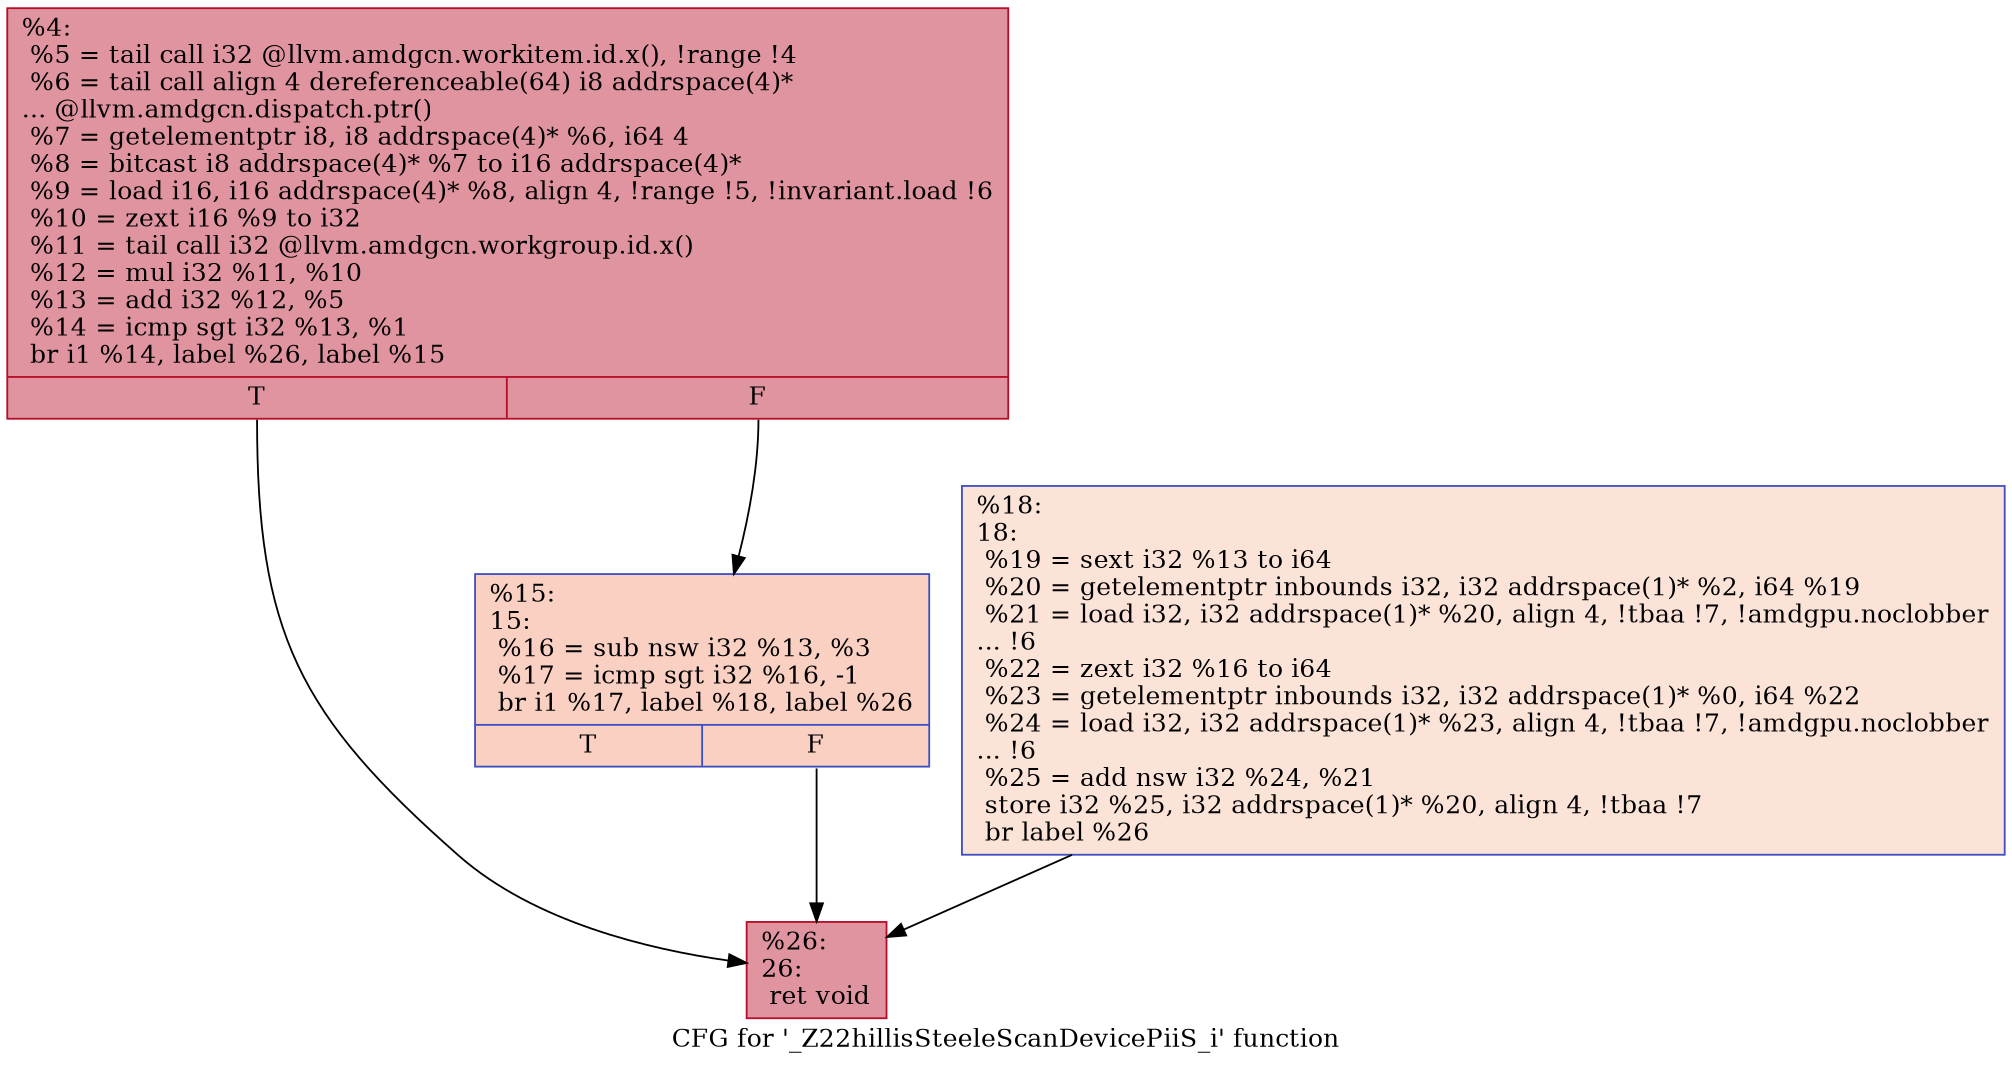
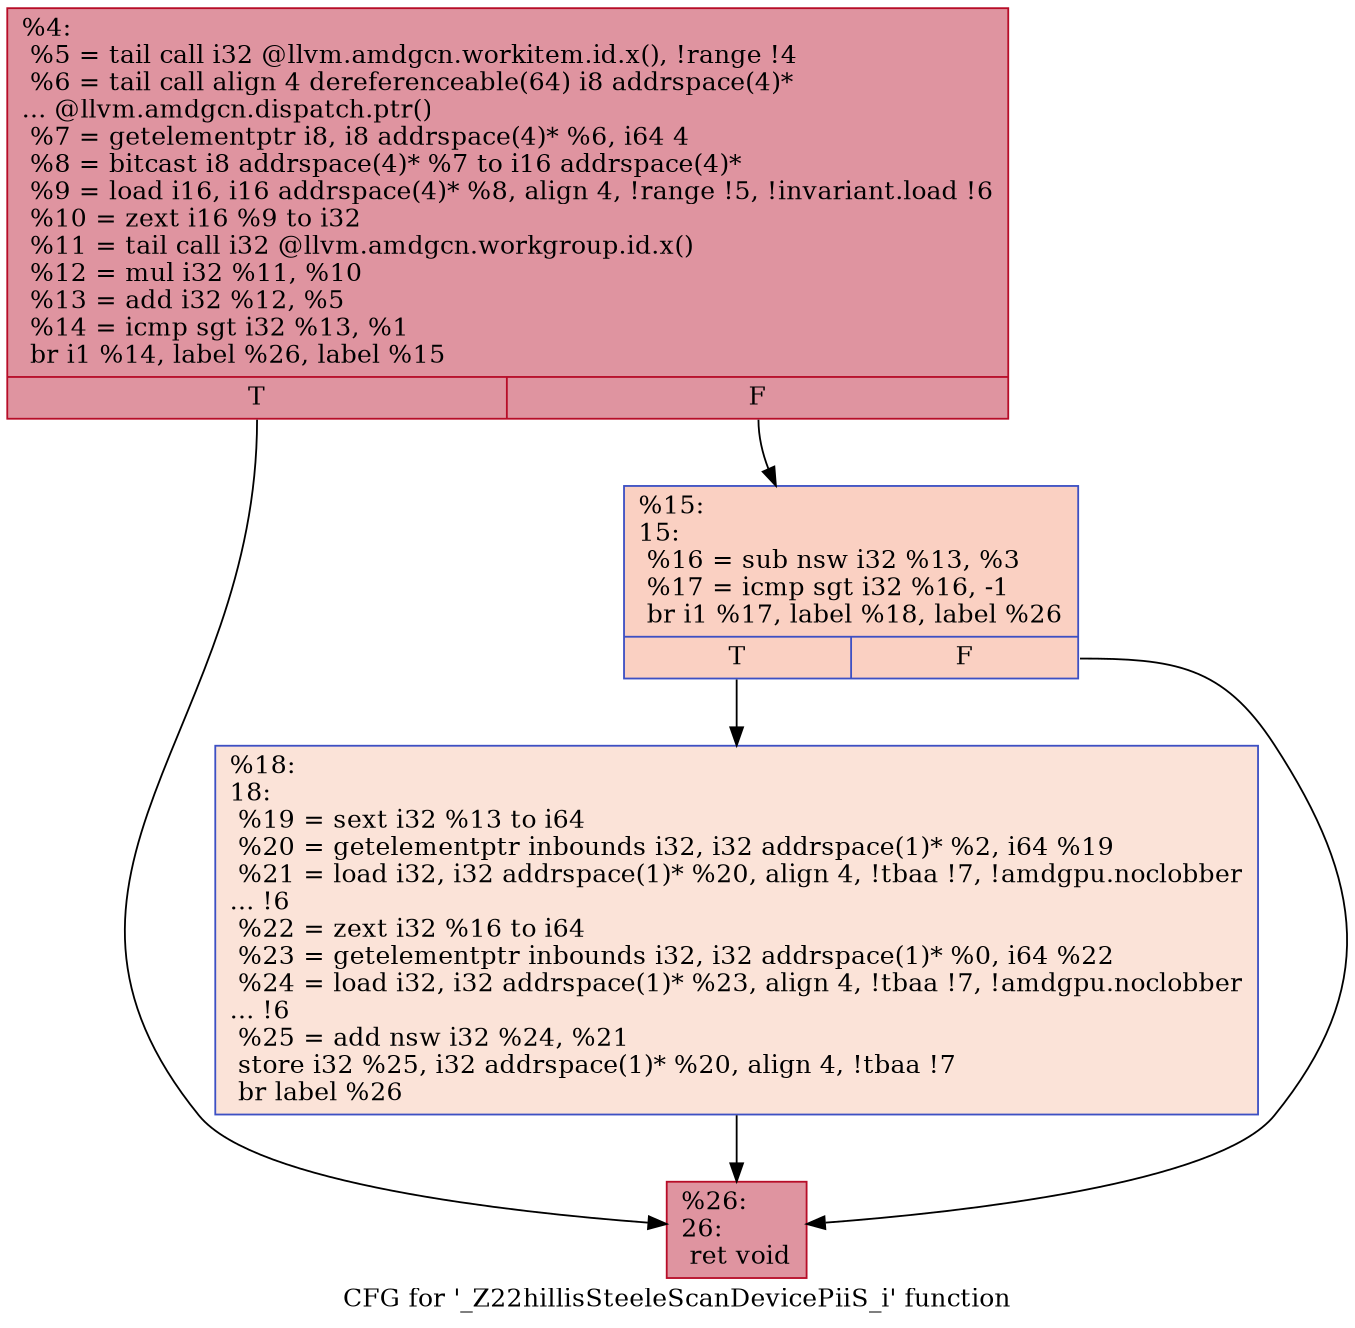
none -> (737, 703)
